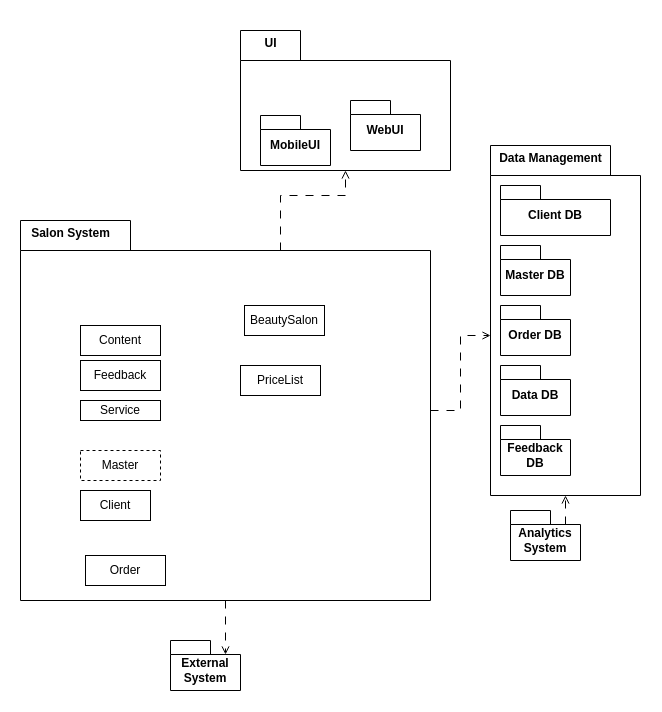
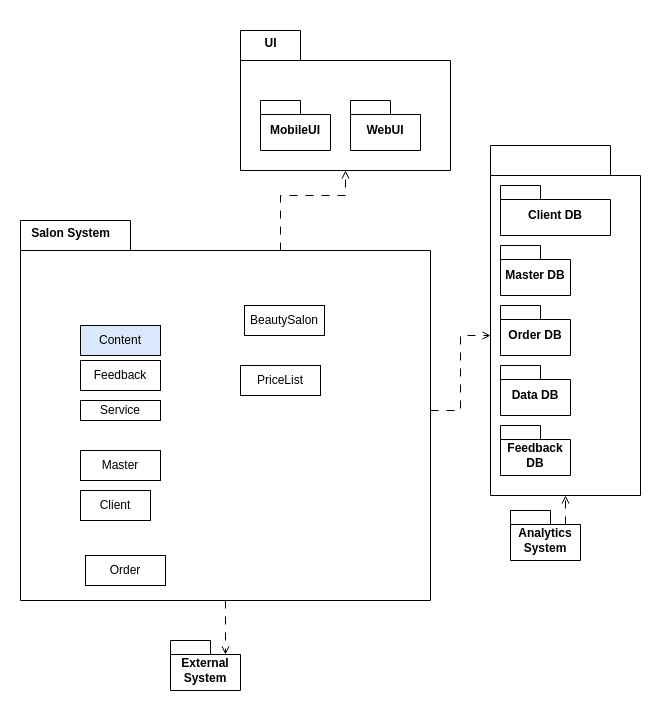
(296, 141) -> (296, 126)
(551, 159) -> none
(121, 341) -> (121, 341)
(121, 466) -> (121, 466)
